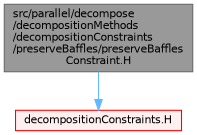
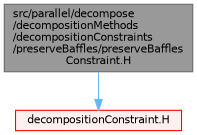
(99, 120) -> (99, 120)
